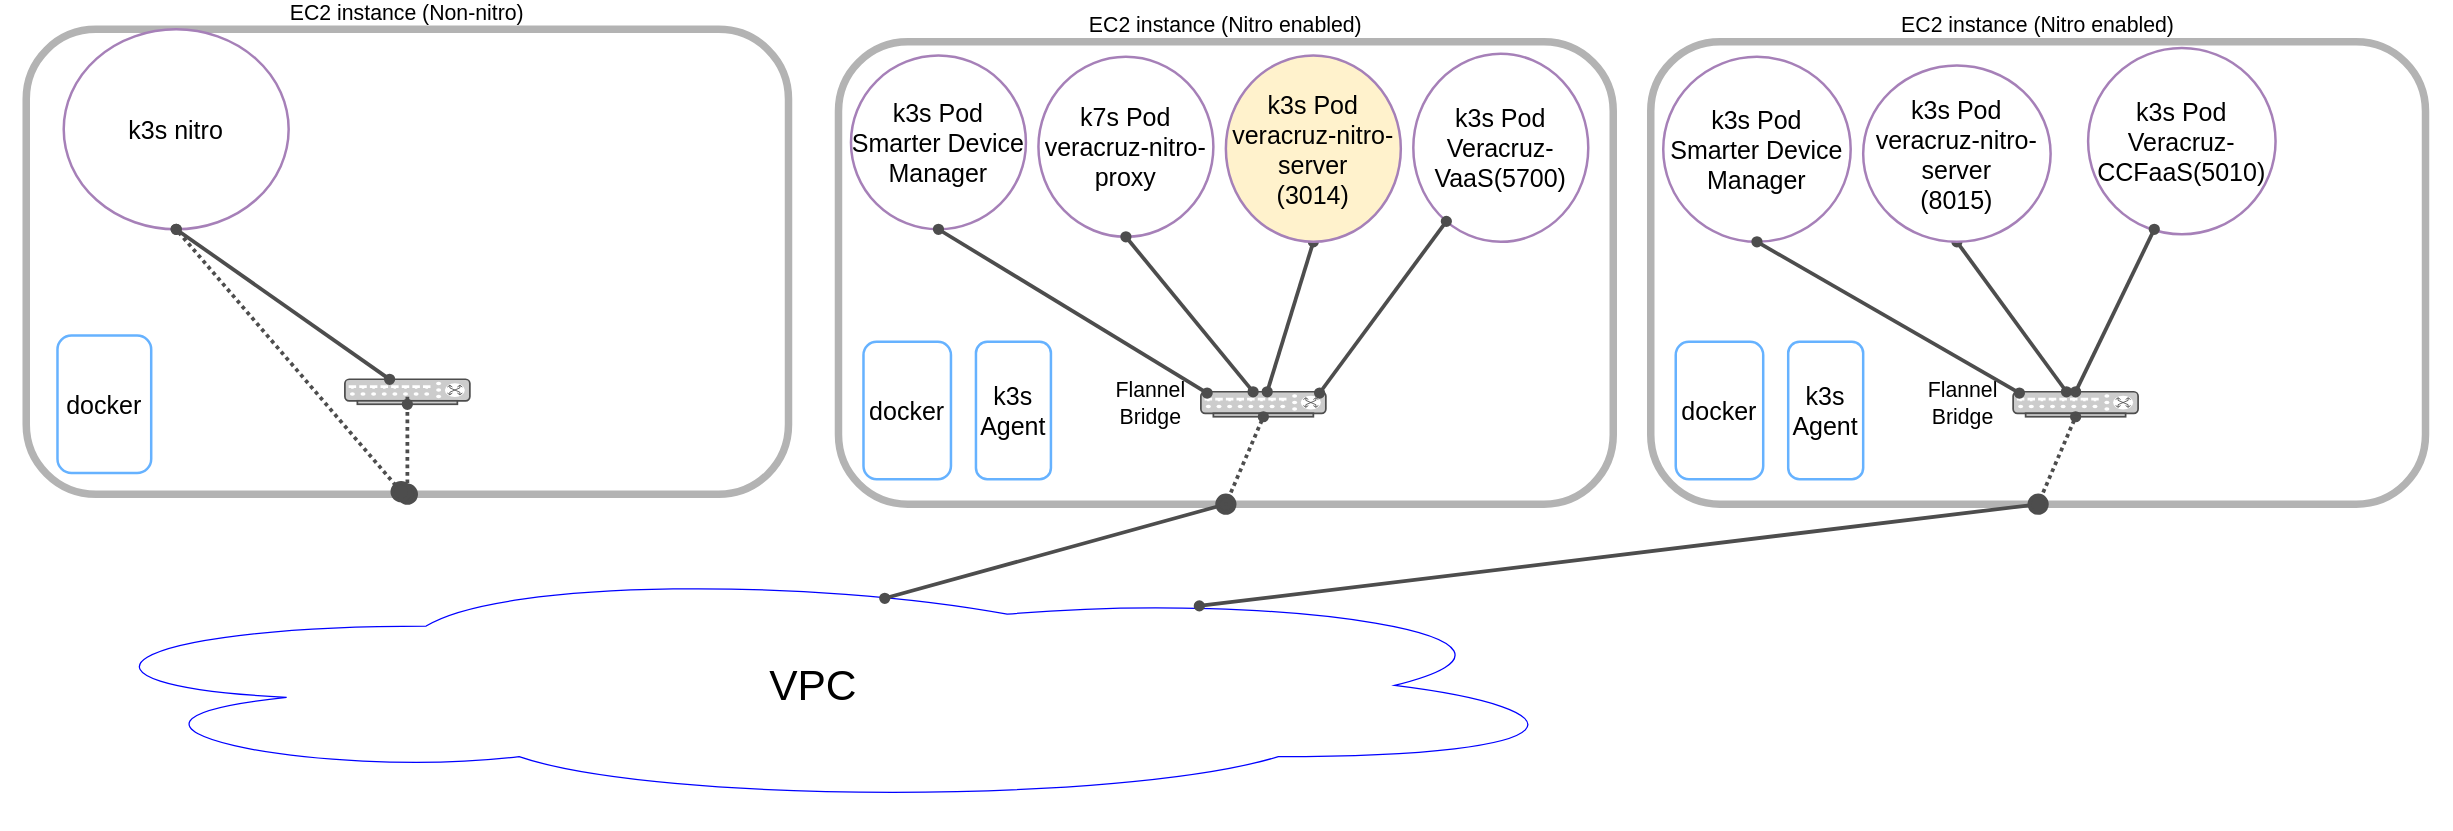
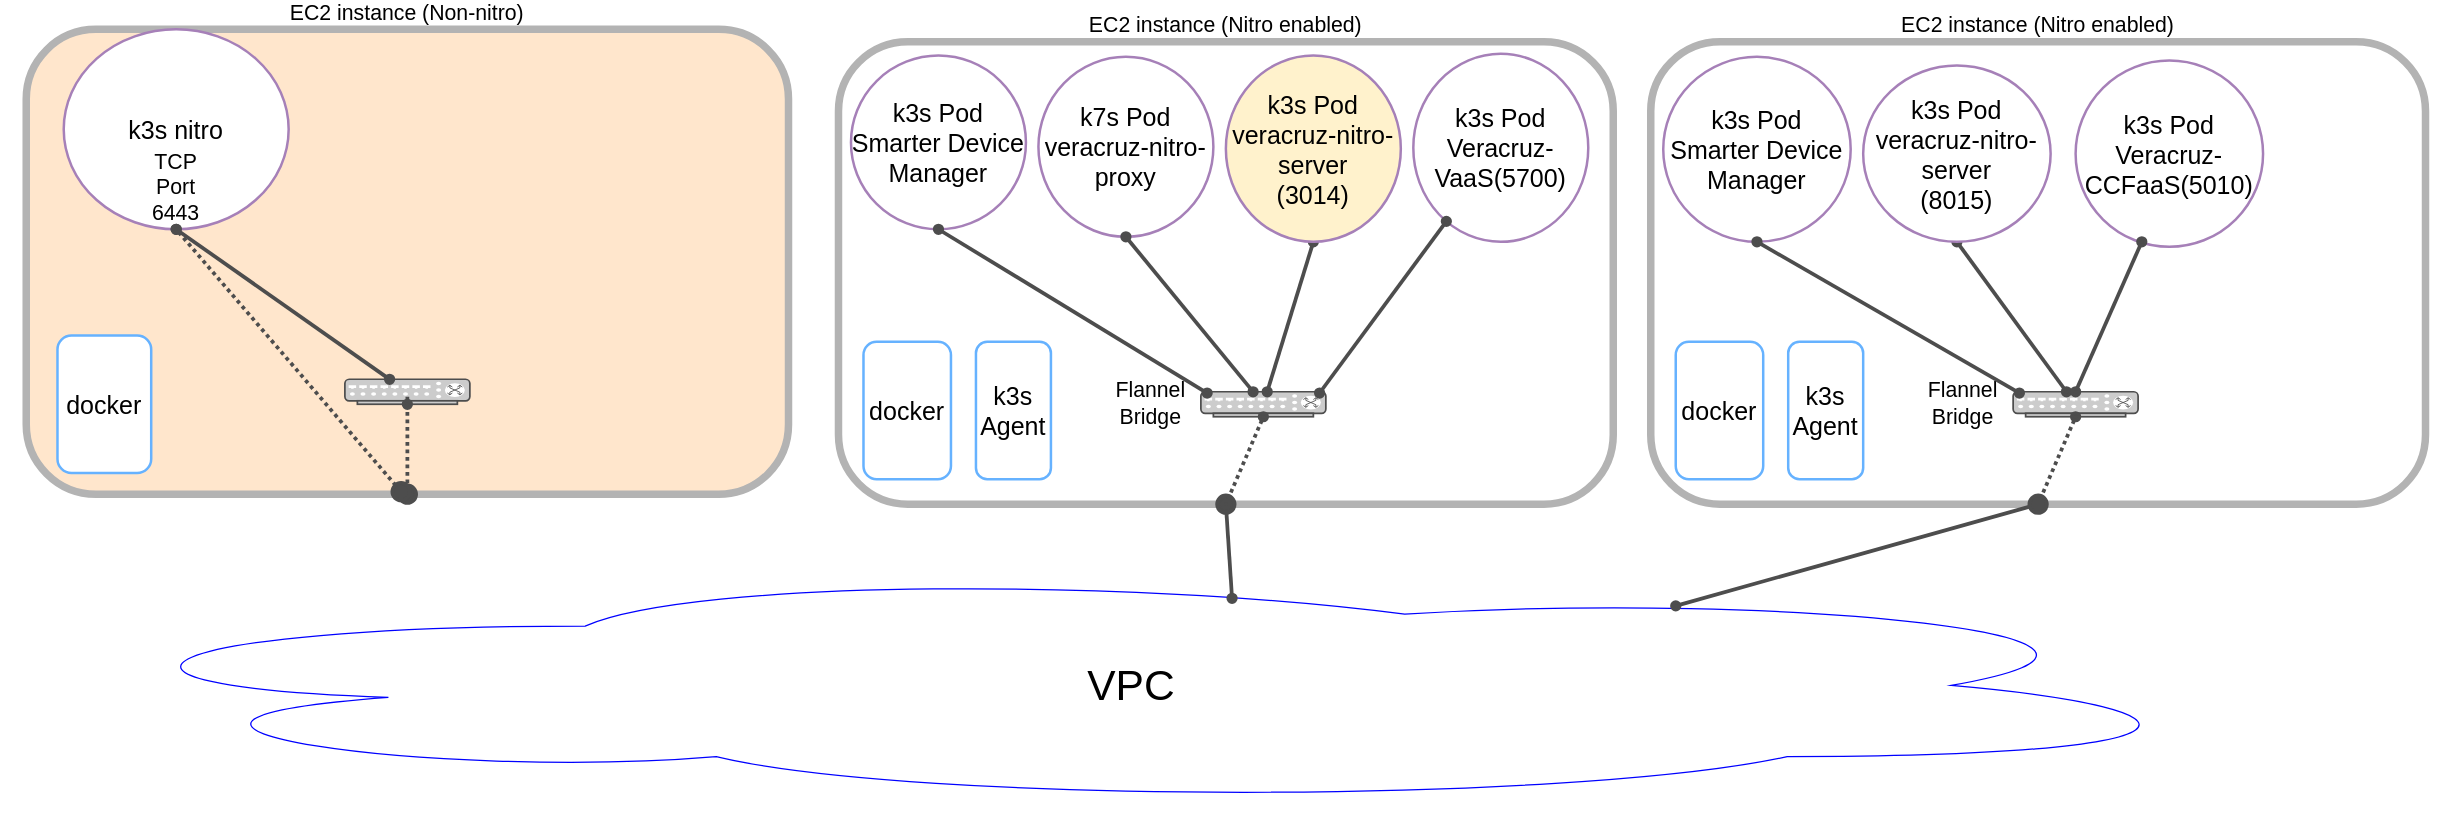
(2182, 141) -> (2169, 154)
none -> (176, 188)
(407, 262) -> (407, 262)
(813, 686) -> (1131, 686)
